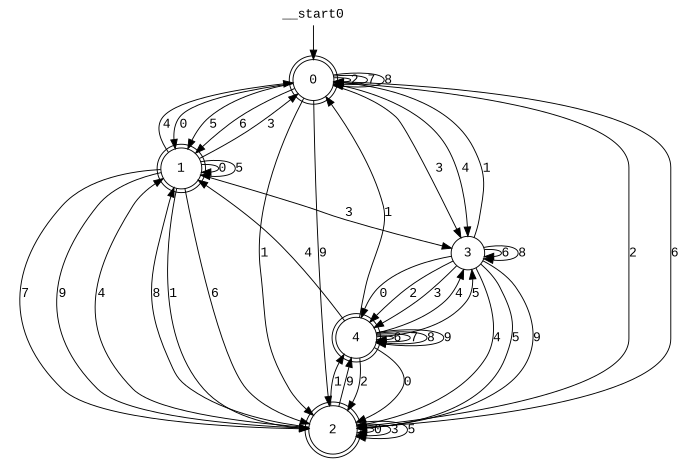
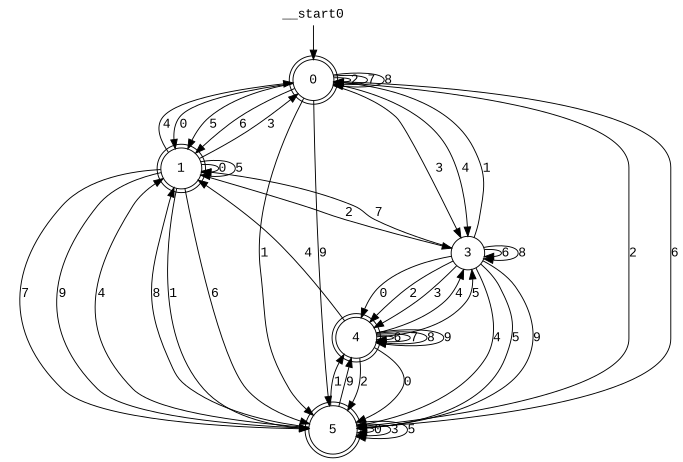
none -> (335, 199)
(383, 206) -> none
(349, 213) -> (349, 213)
(333, 430) -> (333, 430)
